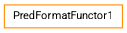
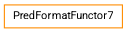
(63, 16) -> (63, 16)
